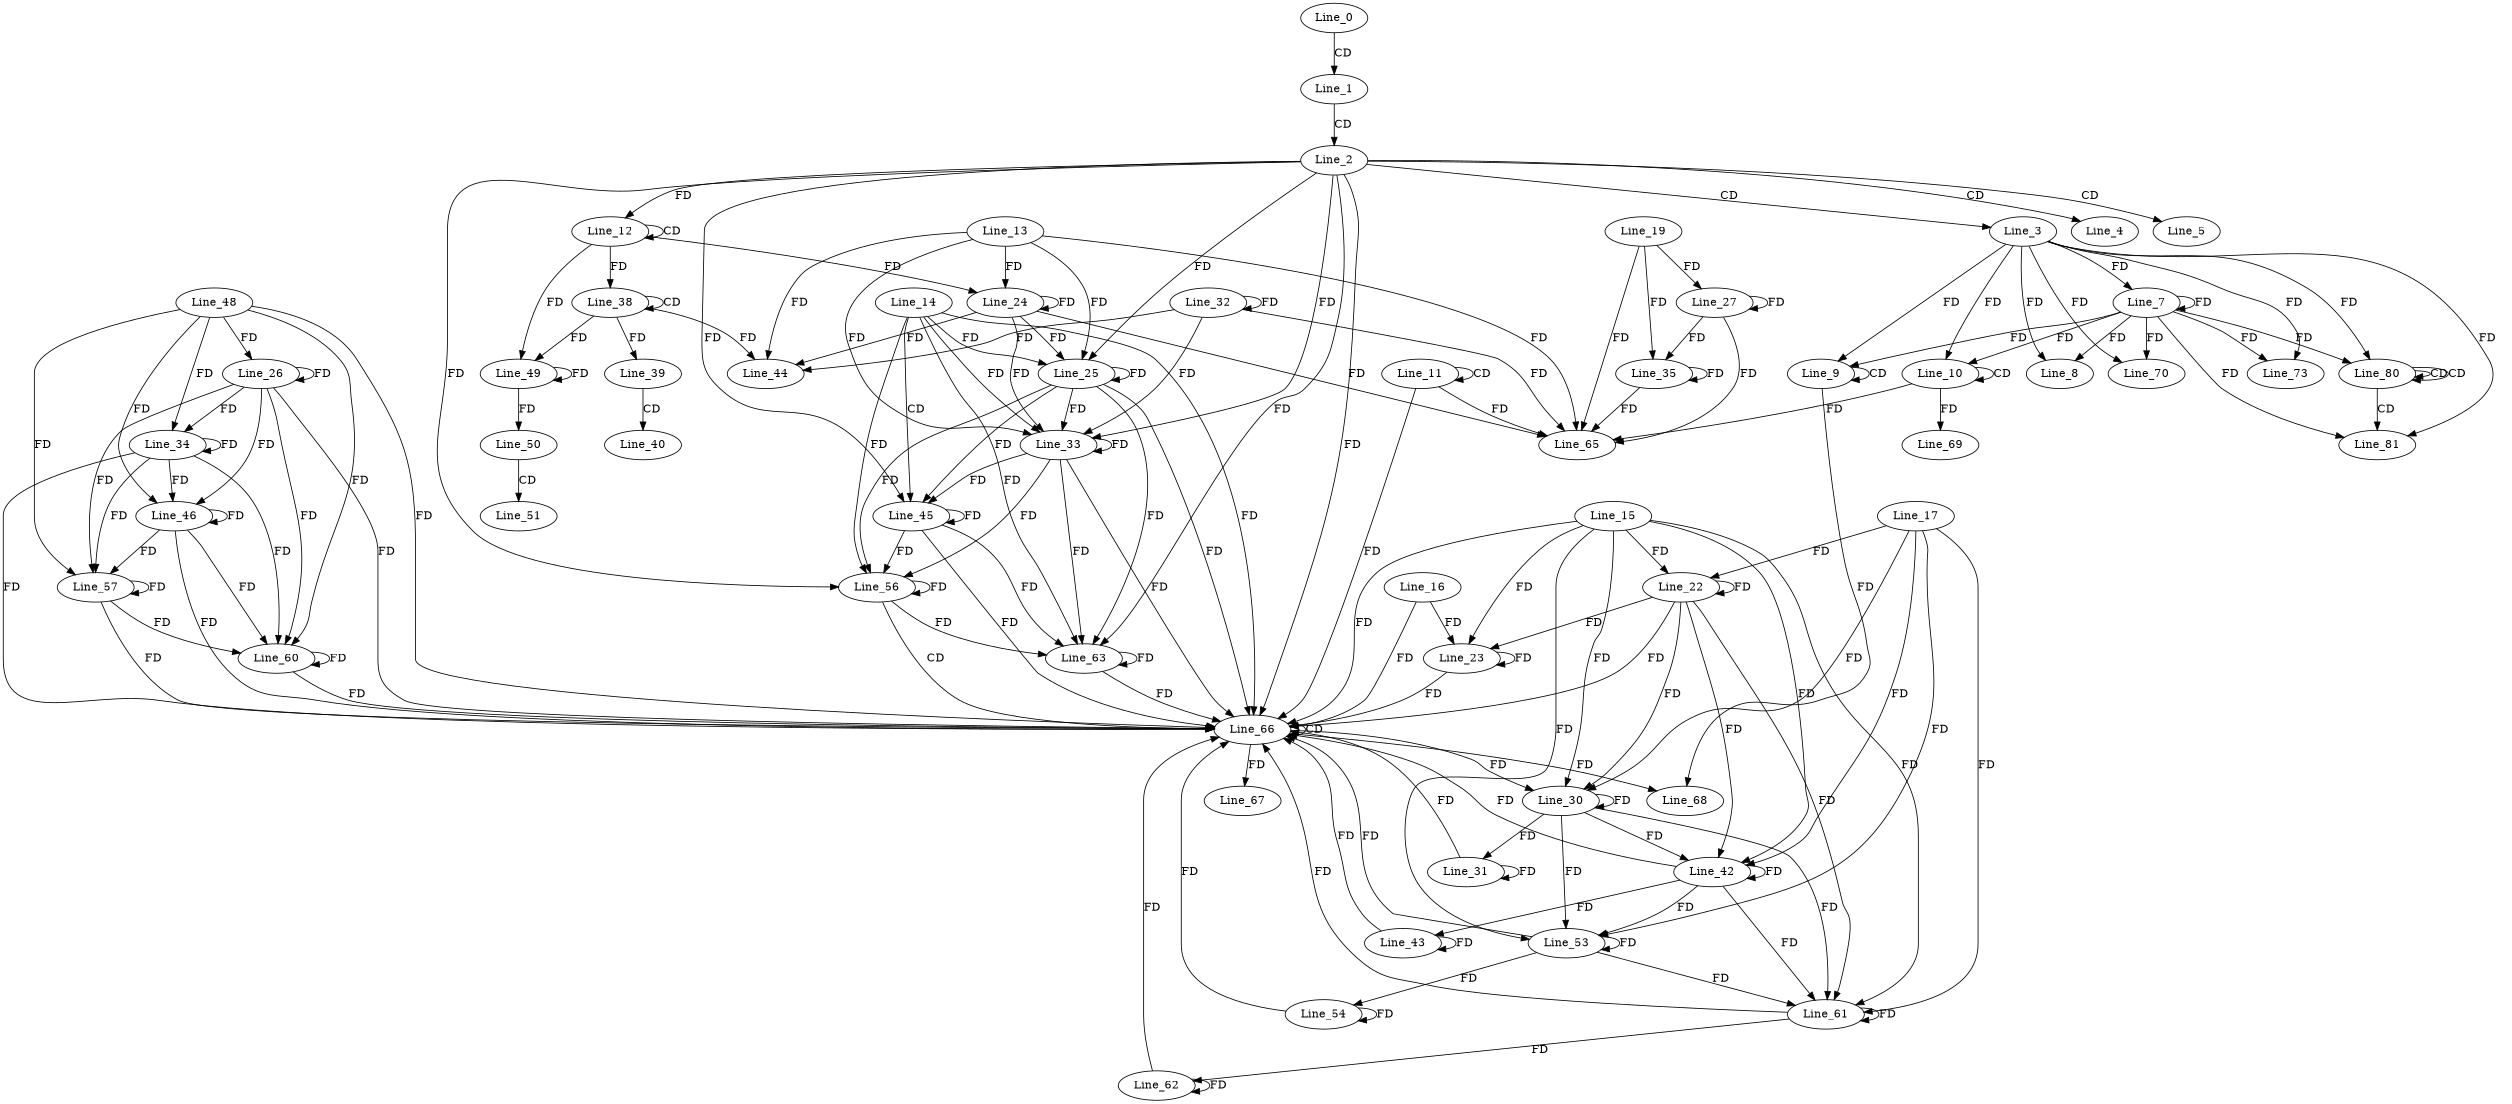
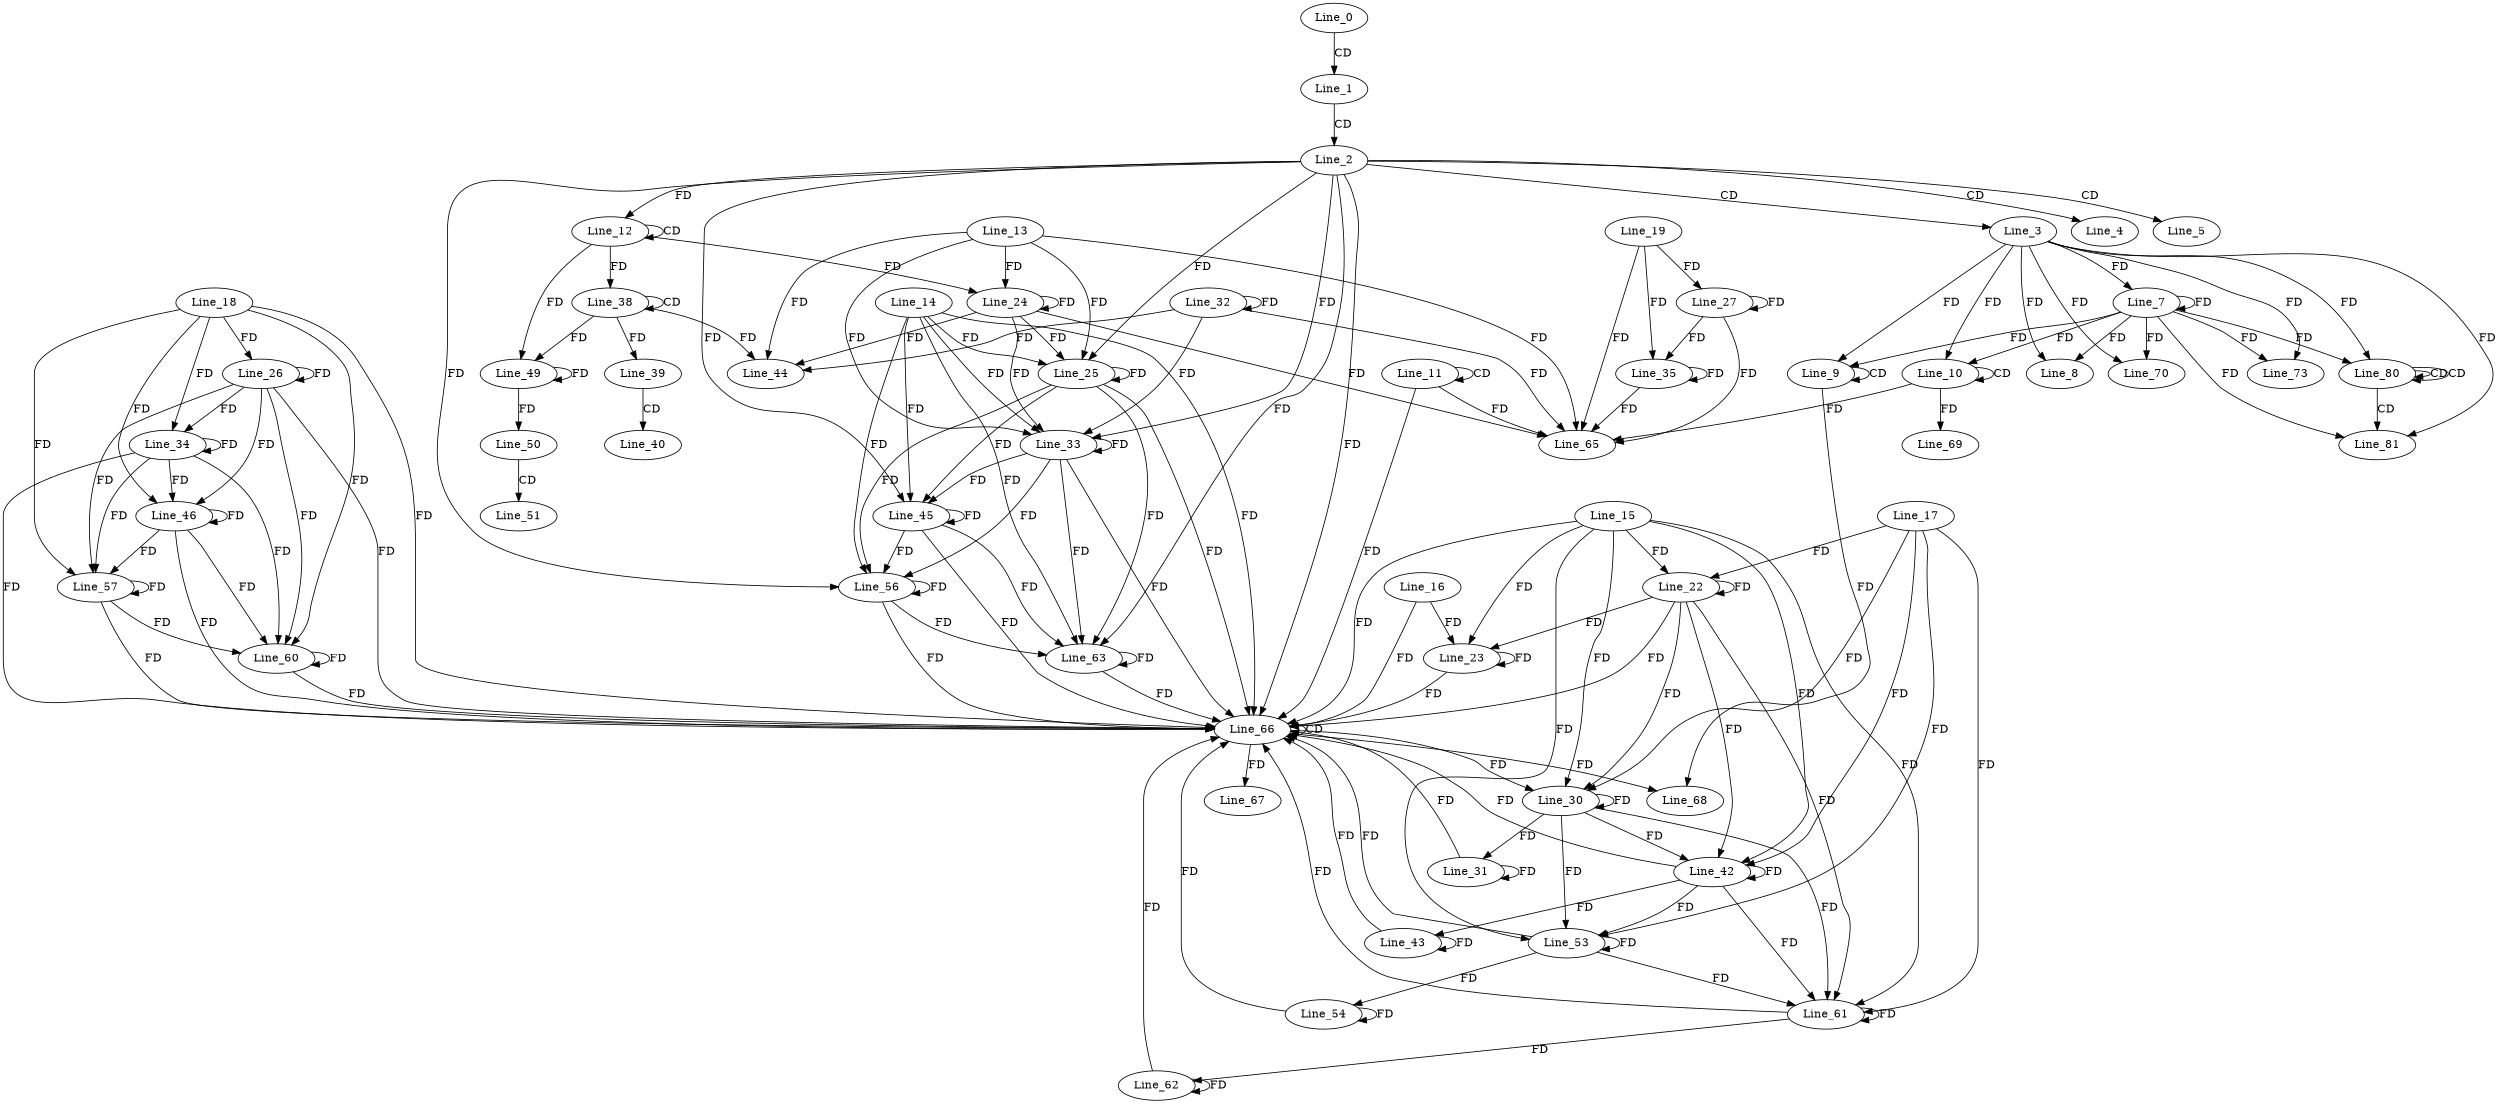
(214, 303) -> (214, 303)
(1069, 405) -> none
(916, 409) -> (916, 409)
(936, 659) -> (936, 659)
